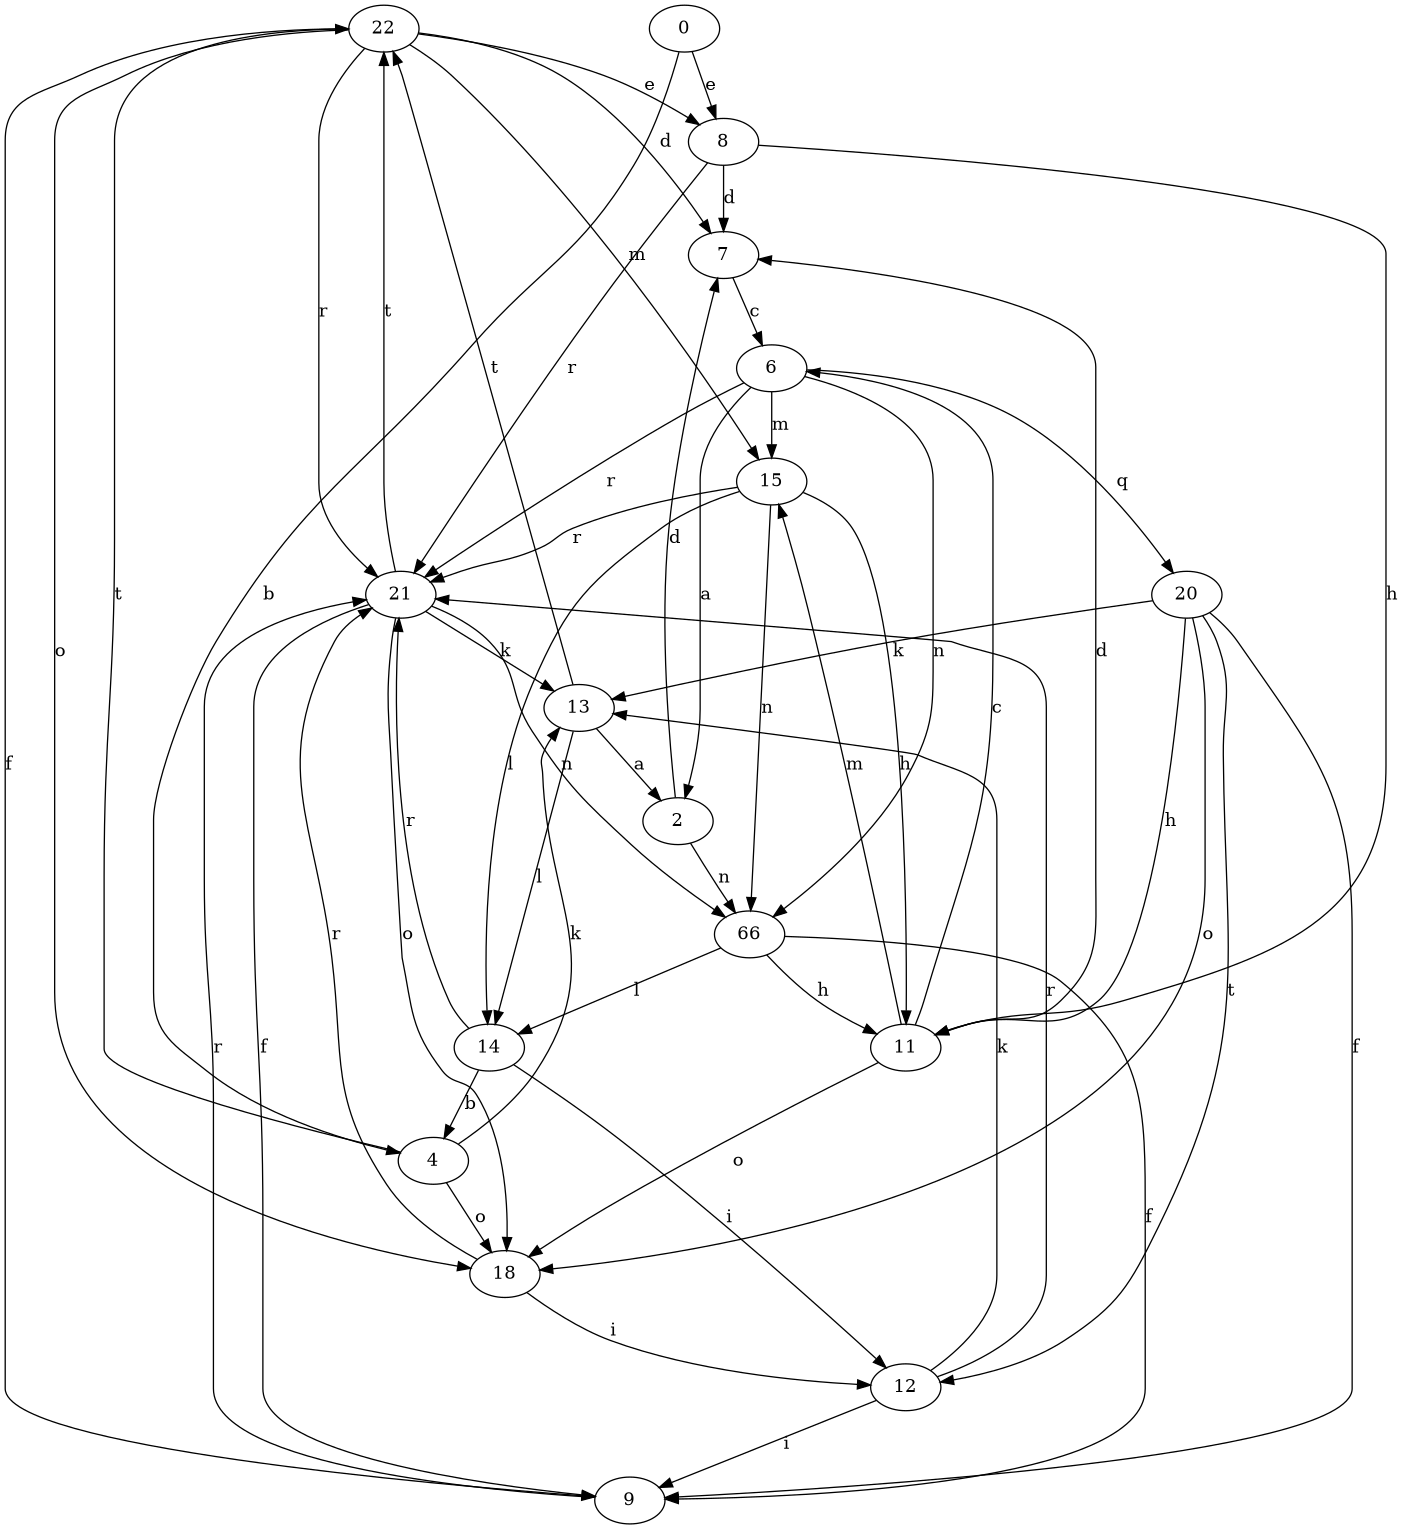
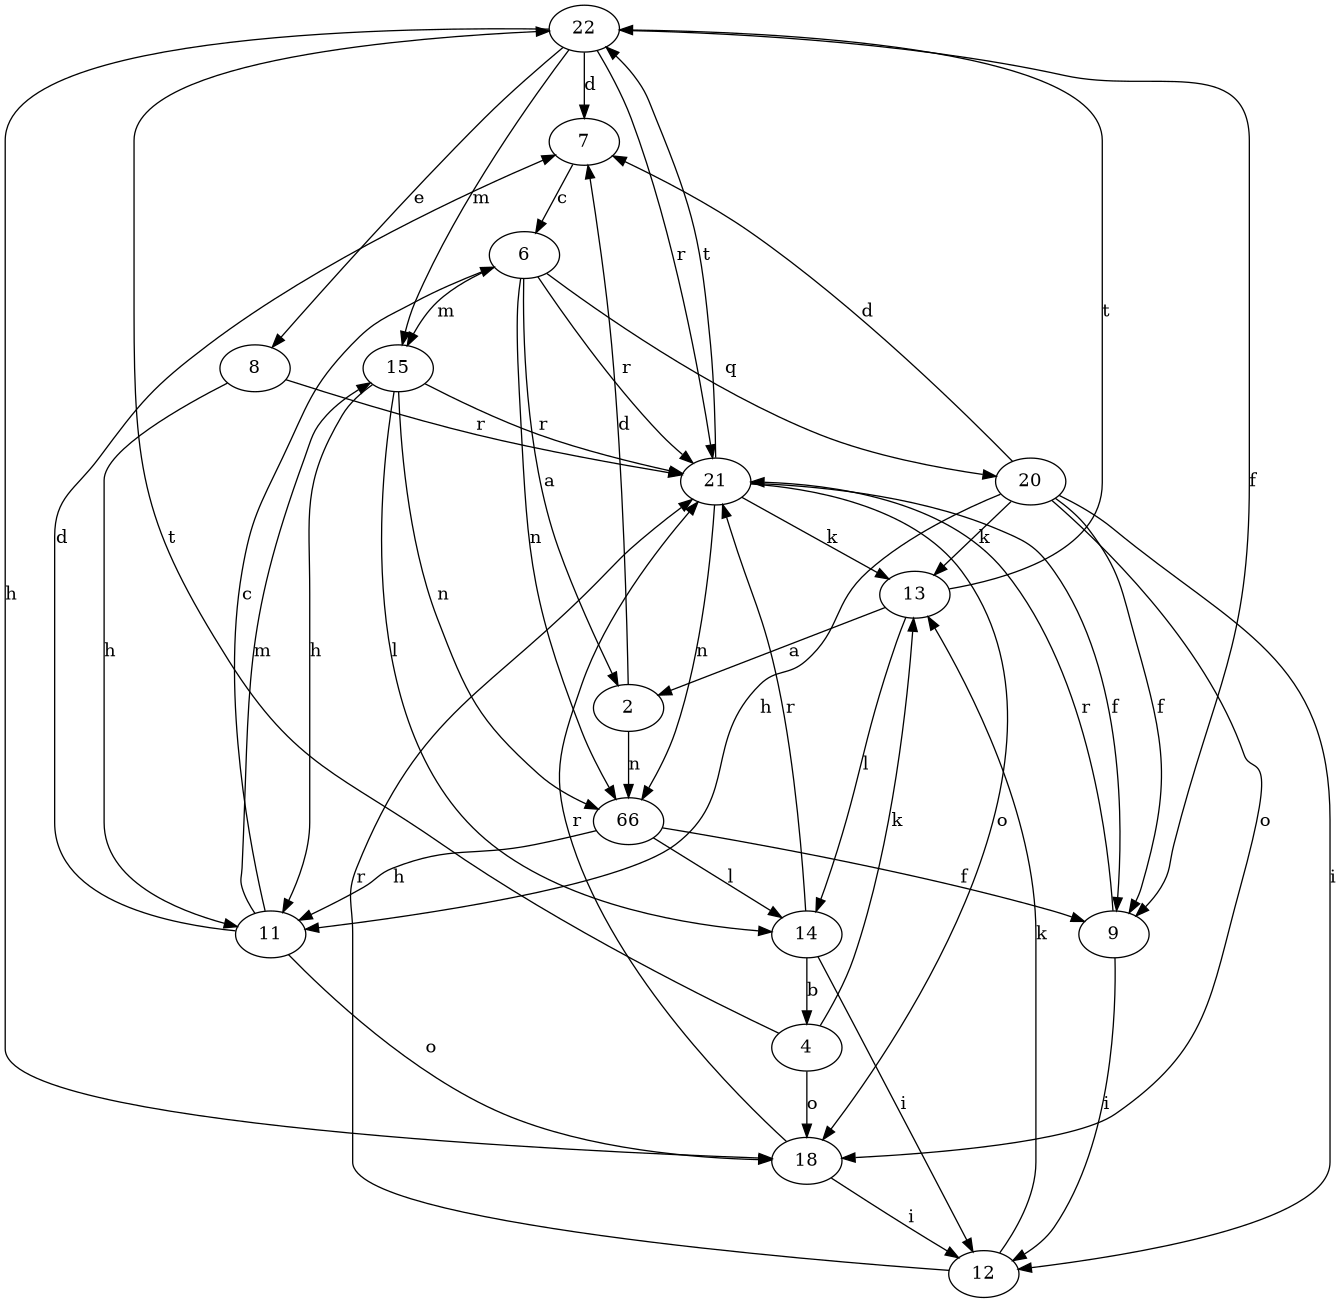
(685, 29) -> none
(724, 192) -> (832, 294)
(61, 651) -> (12, 595)
(1232, 991) -> (1333, 878)
(774, 1441) -> (1101, 1109)
